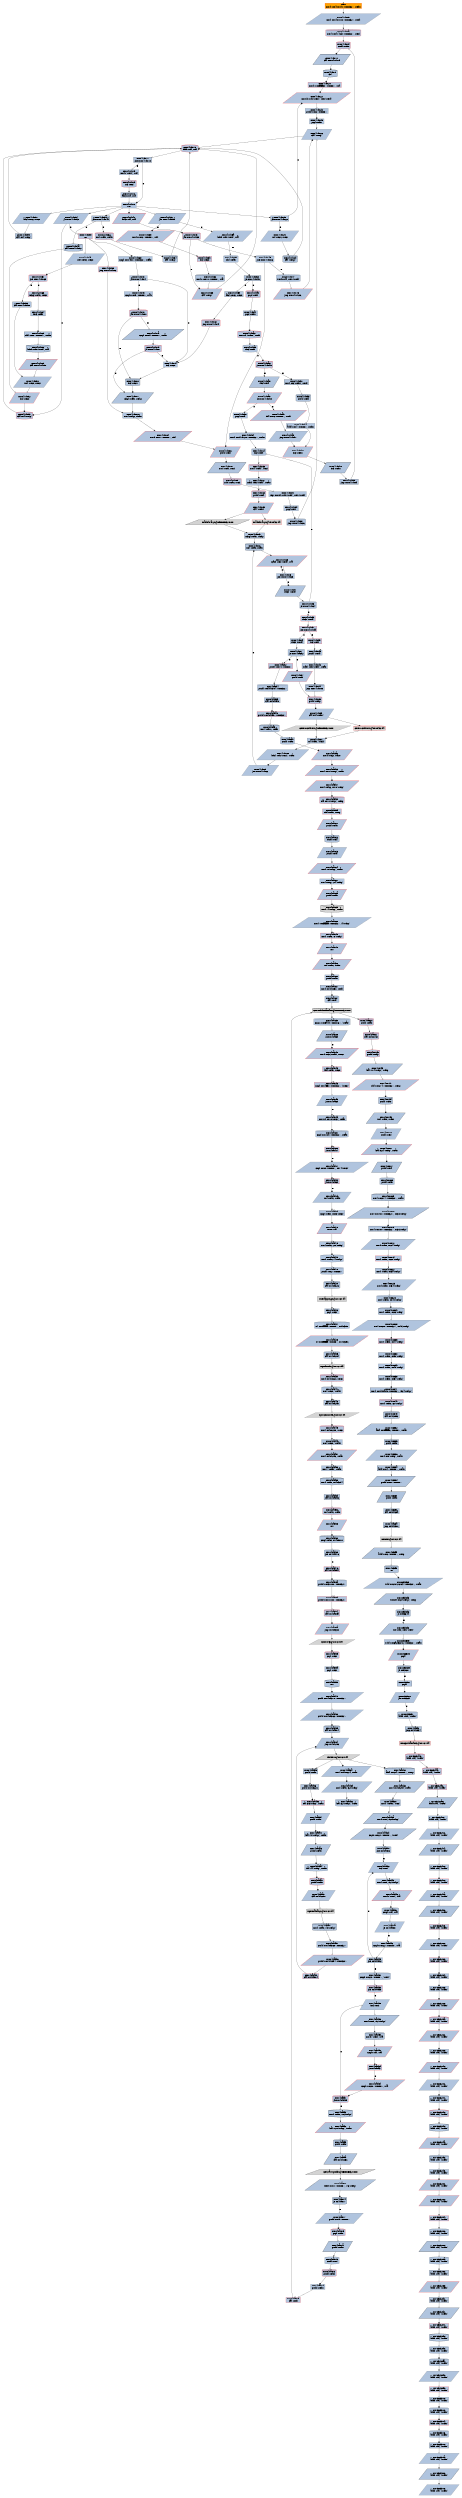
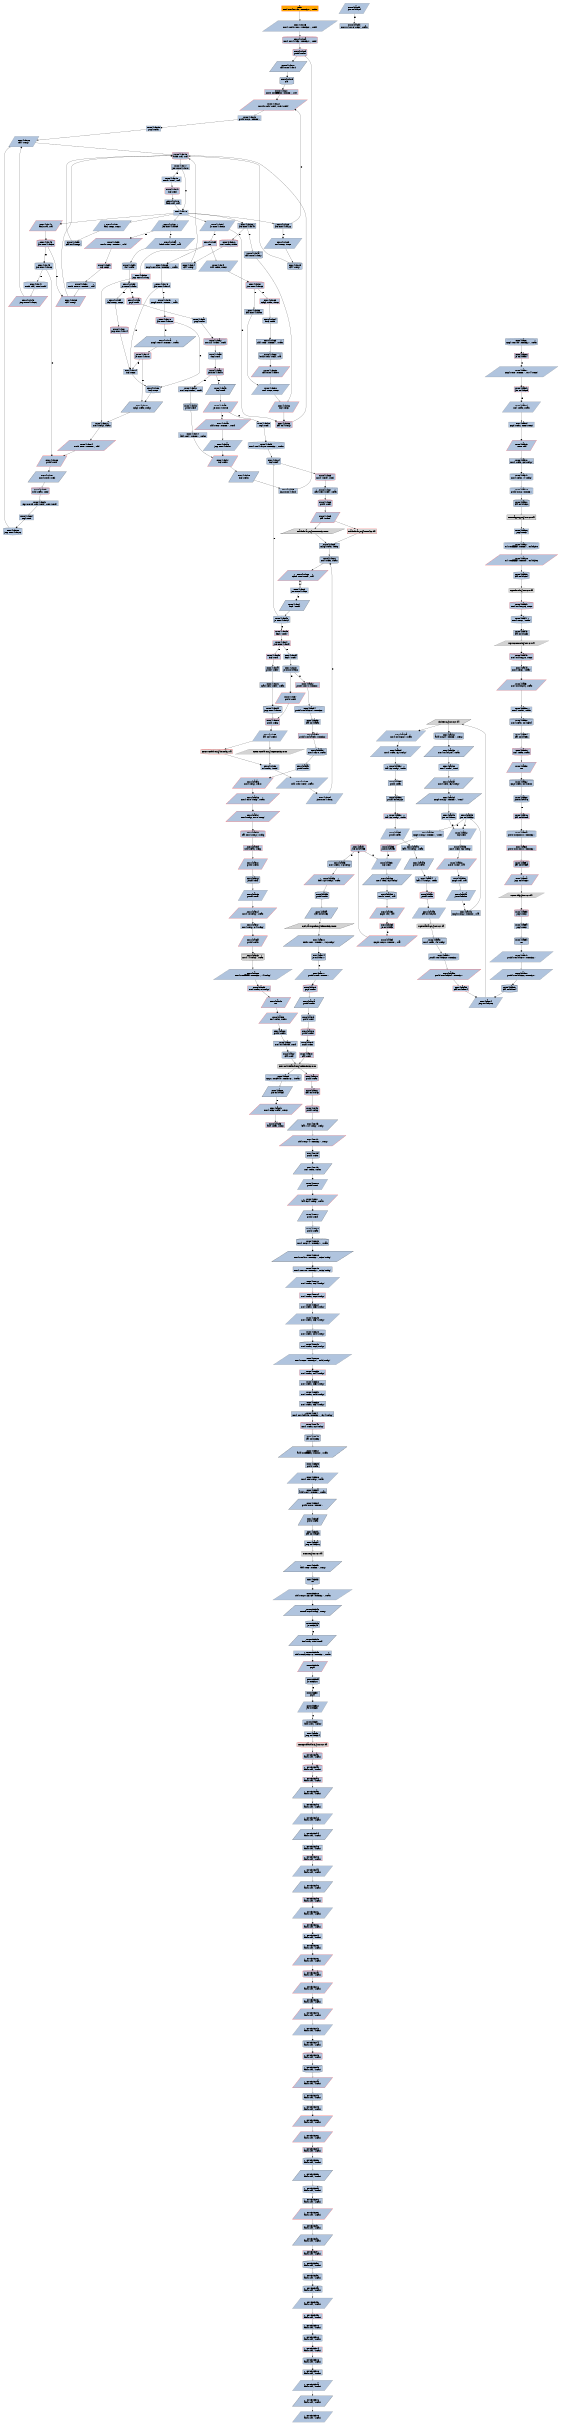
(332, 1085) -> none
(332, 1125) -> none
(325, 1764) -> (395, 775)
